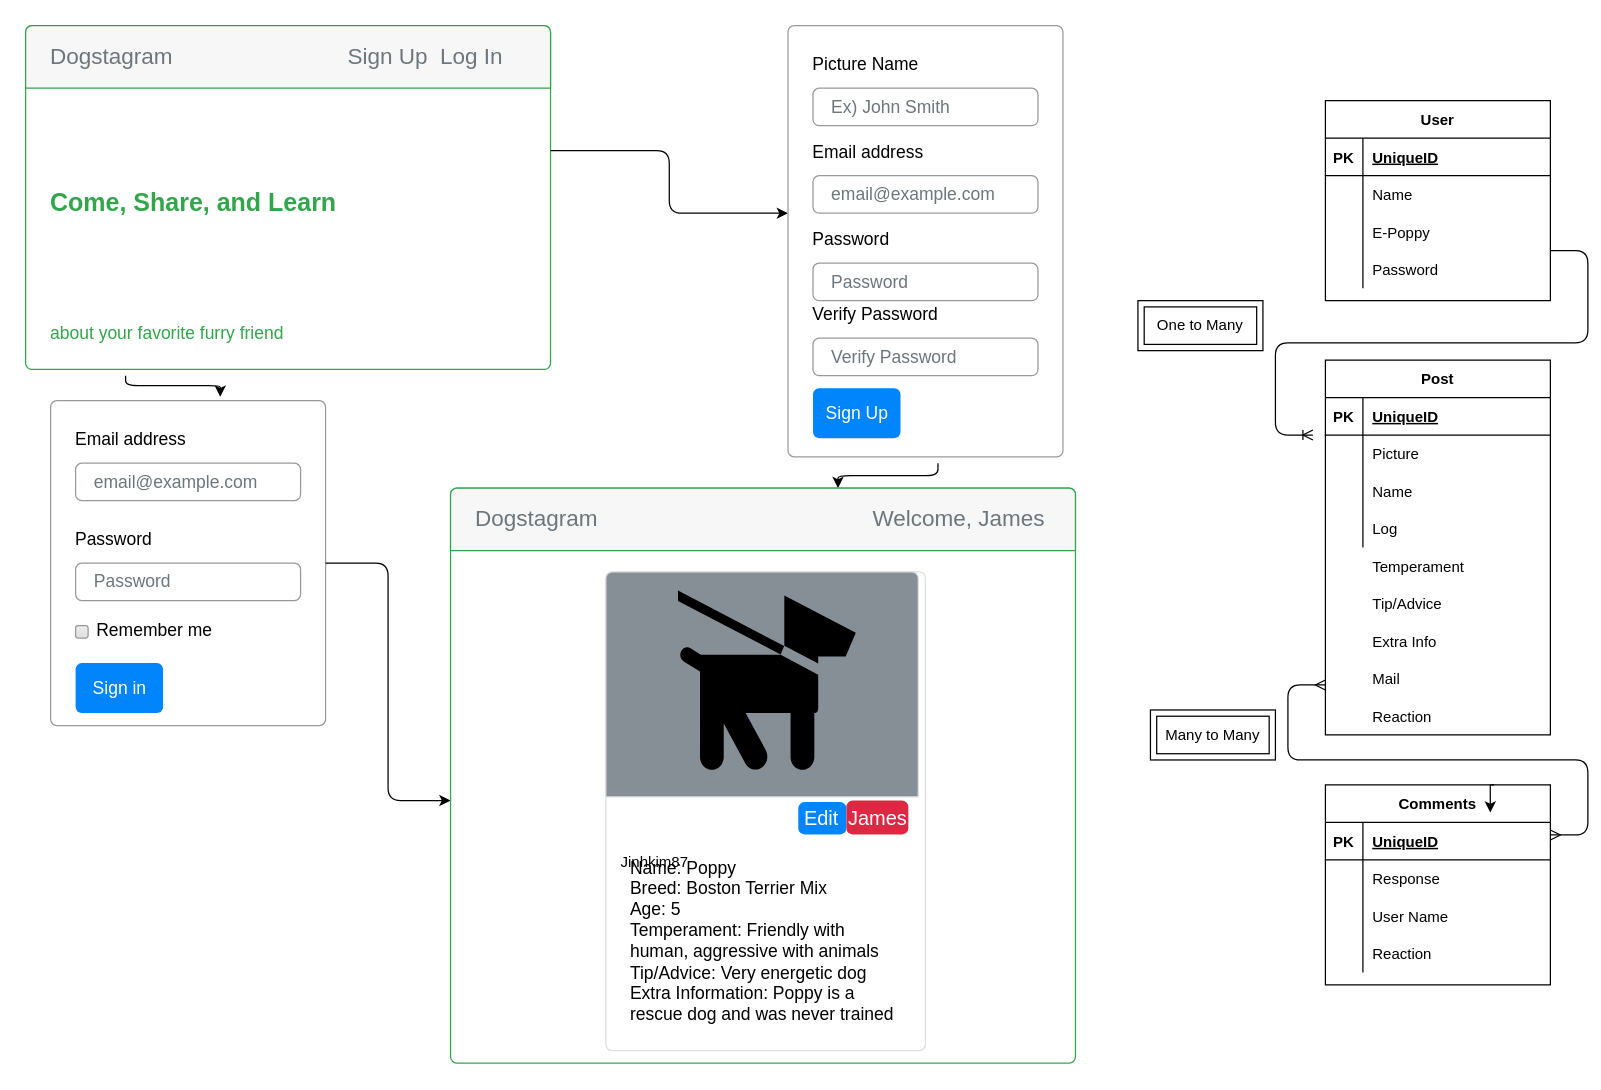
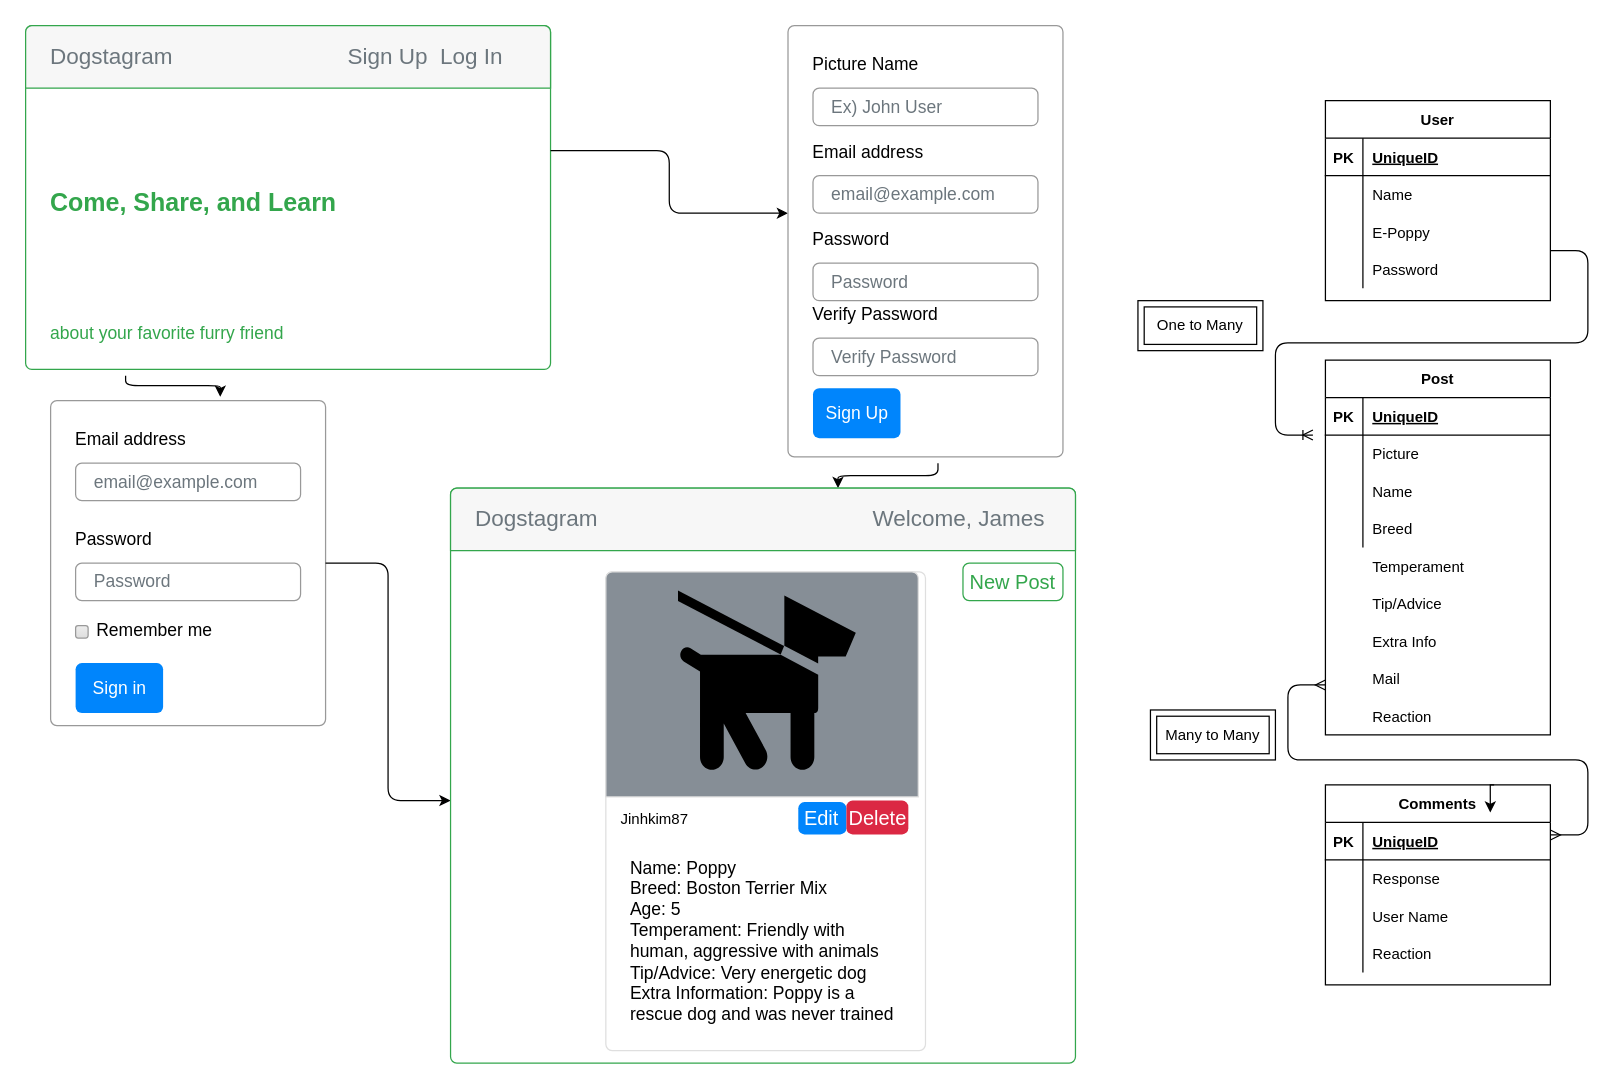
(894, 107) -> (891, 107)
(1385, 529) -> (1394, 529)
none -> (1013, 582)
(878, 818) -> (878, 818)
(655, 863) -> (655, 819)
